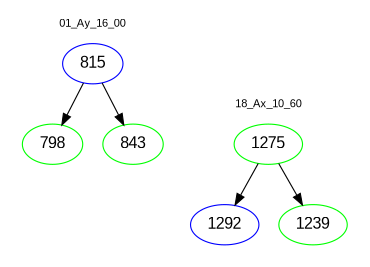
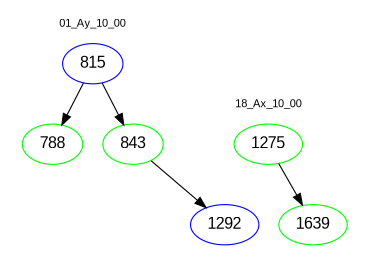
(93, 24) -> (93, 24)
(269, 105) -> (269, 105)
(53, 144) -> (53, 144)
(249, 179) -> (174, 180)
(313, 225) -> (313, 225)
